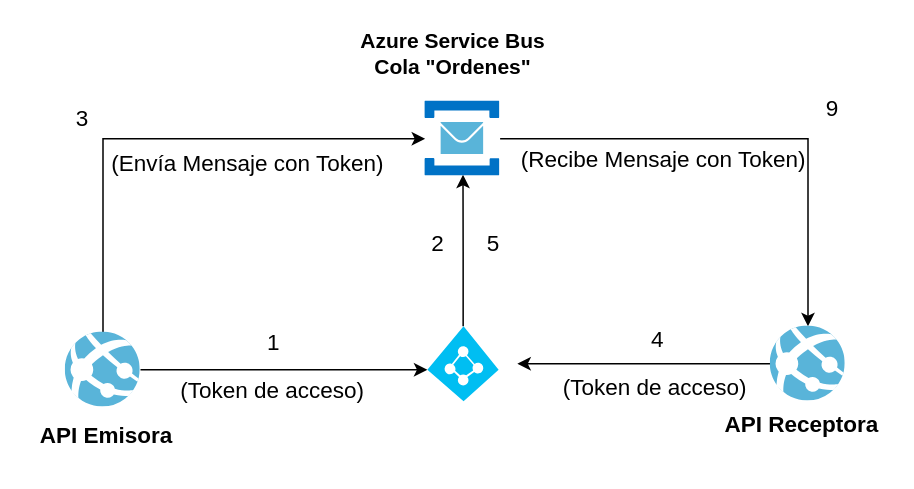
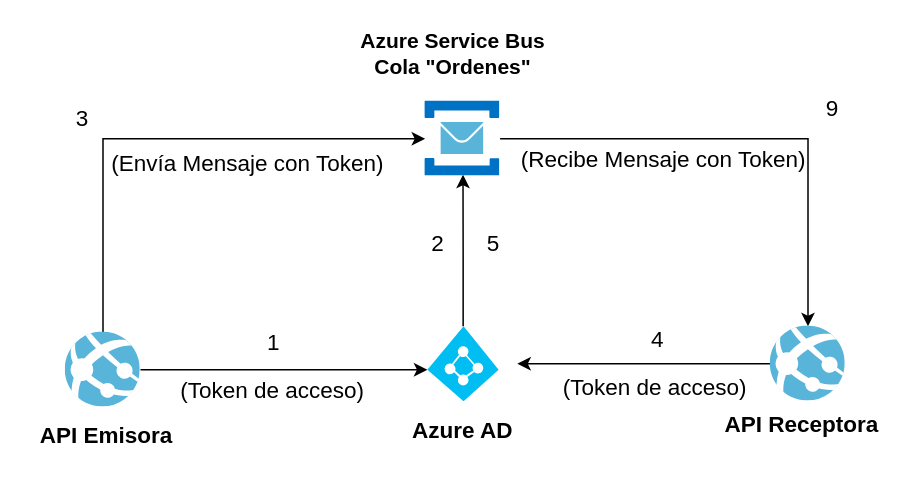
none -> (463, 430)
